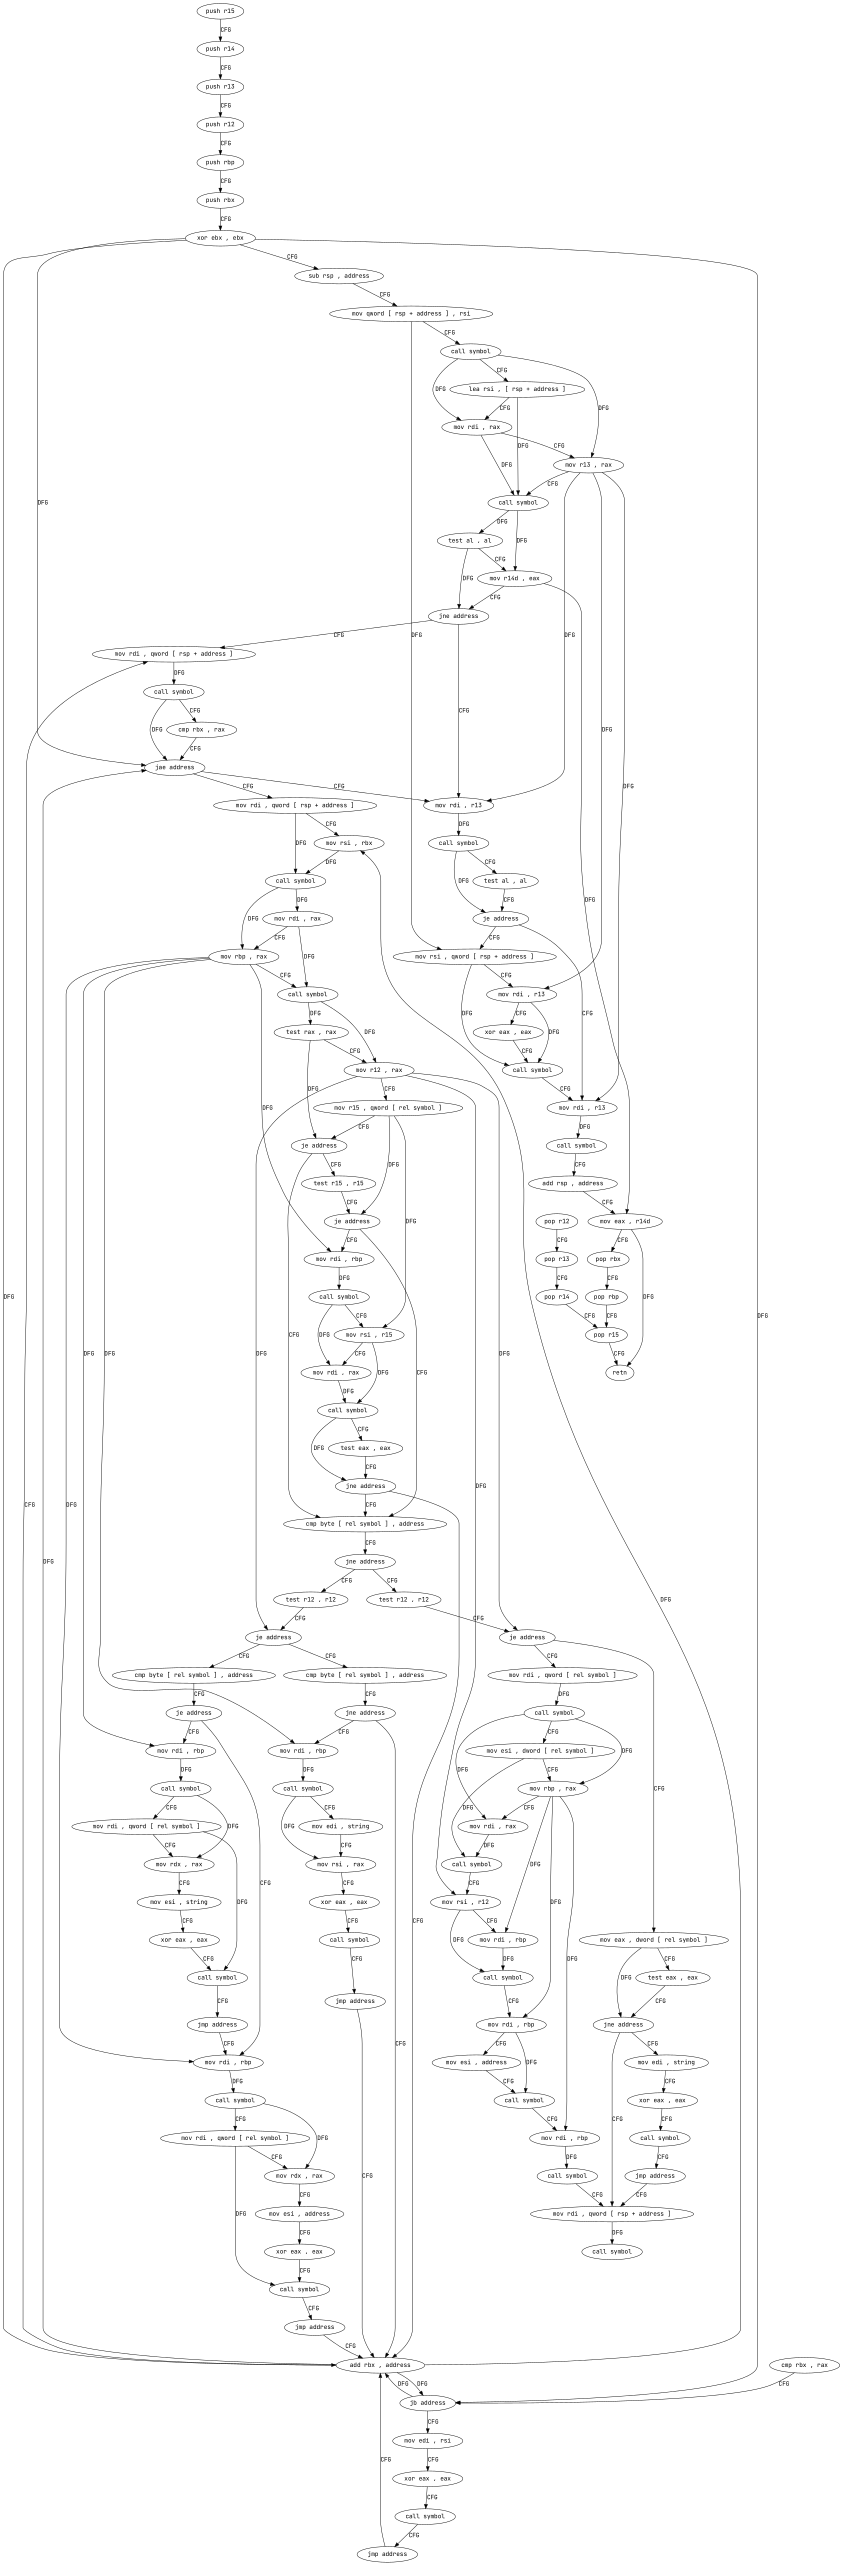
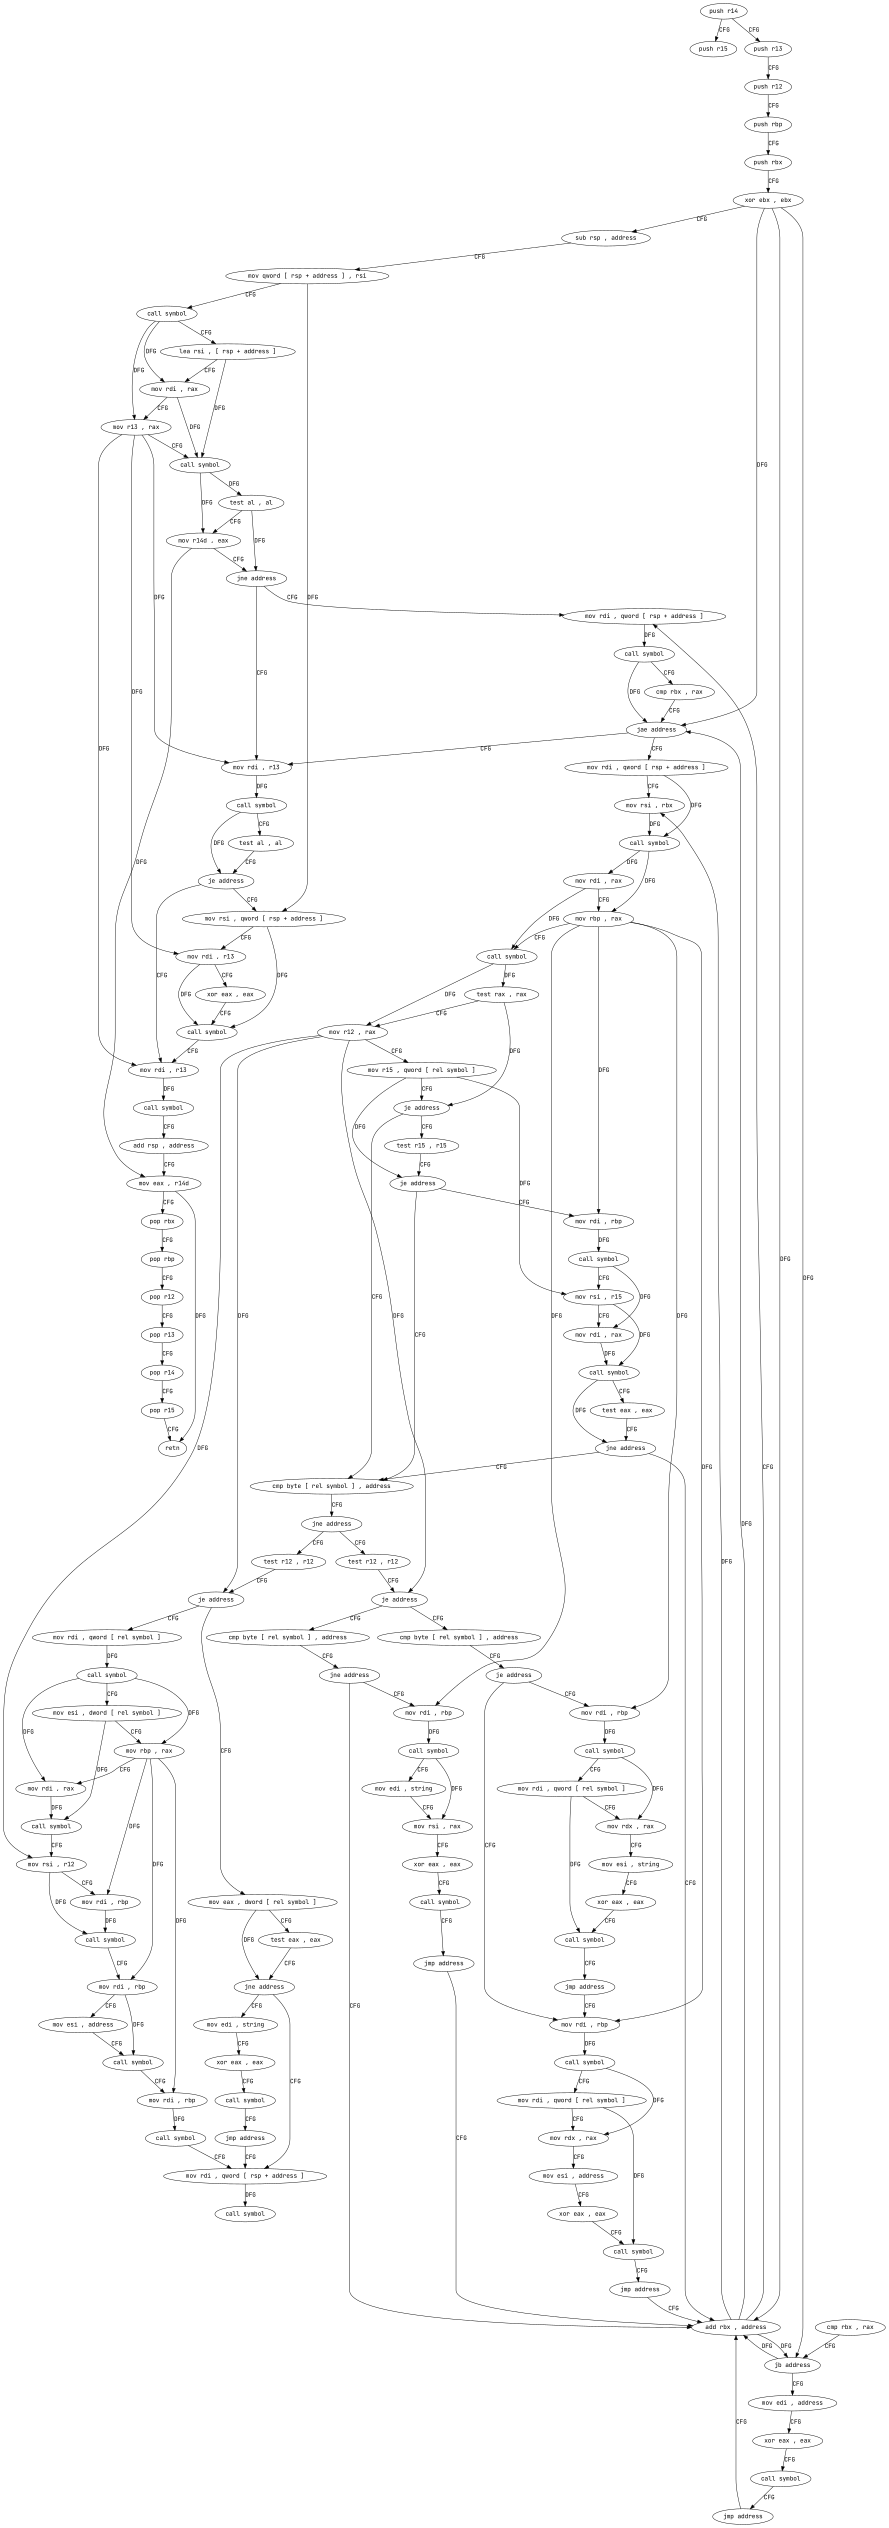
(220, 28) -> (719, 28)
(606, 1314) -> (162, 1276)
(428, 2441) -> (792, 2403)
